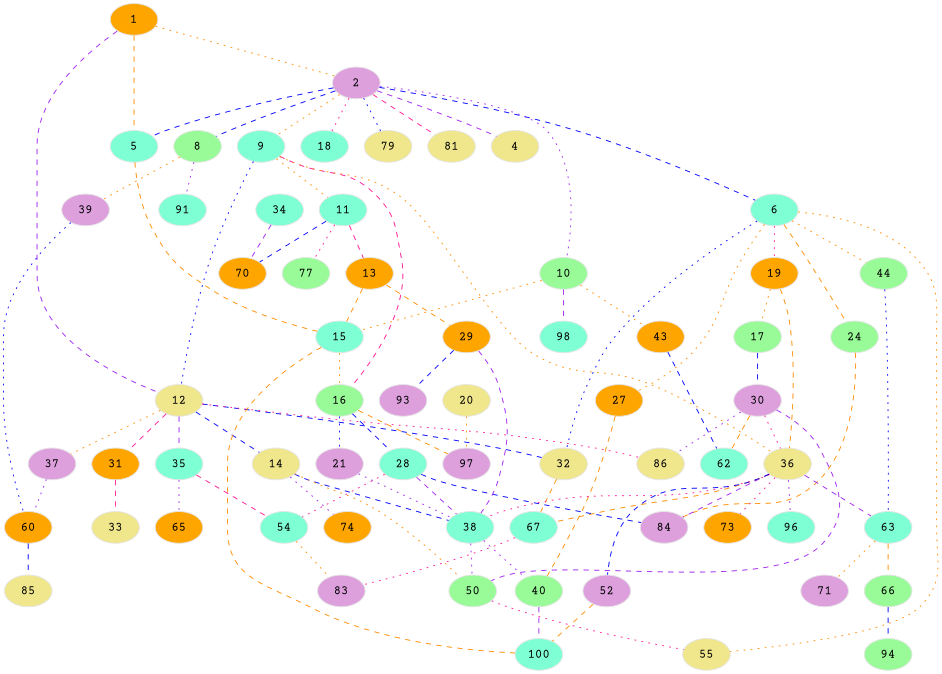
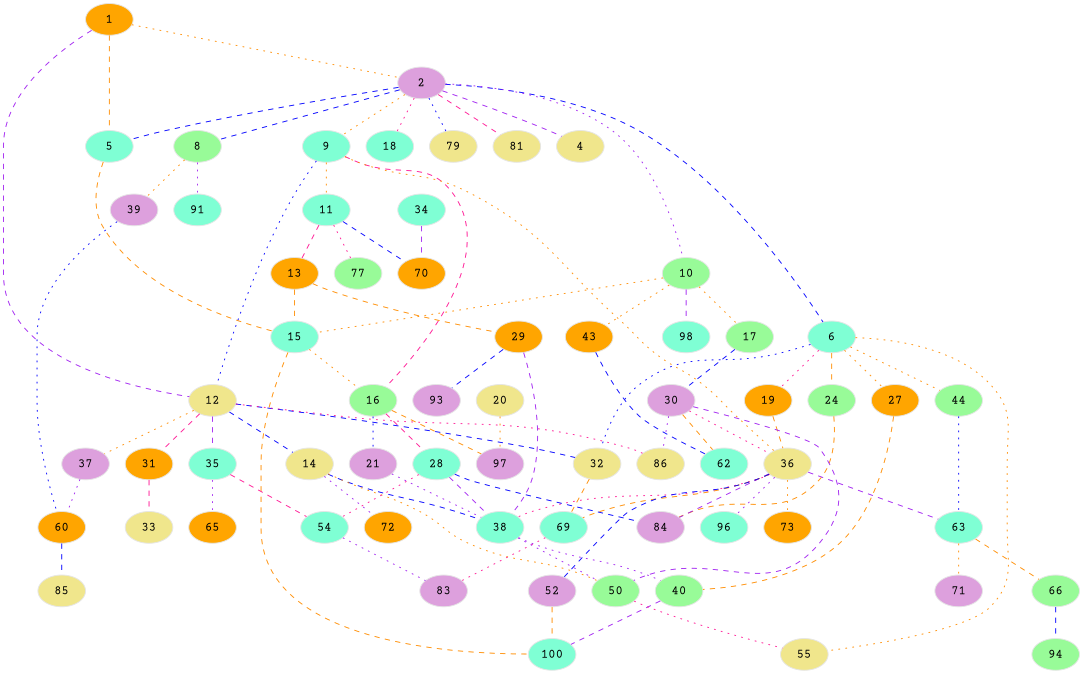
(766, 305) -> (718, 305)
(372, 433) -> (406, 433)
(758, 496) -> (788, 495)
(347, 527) -> (388, 527)
(534, 527) -> (564, 527)
(313, 559) -> (384, 559)
